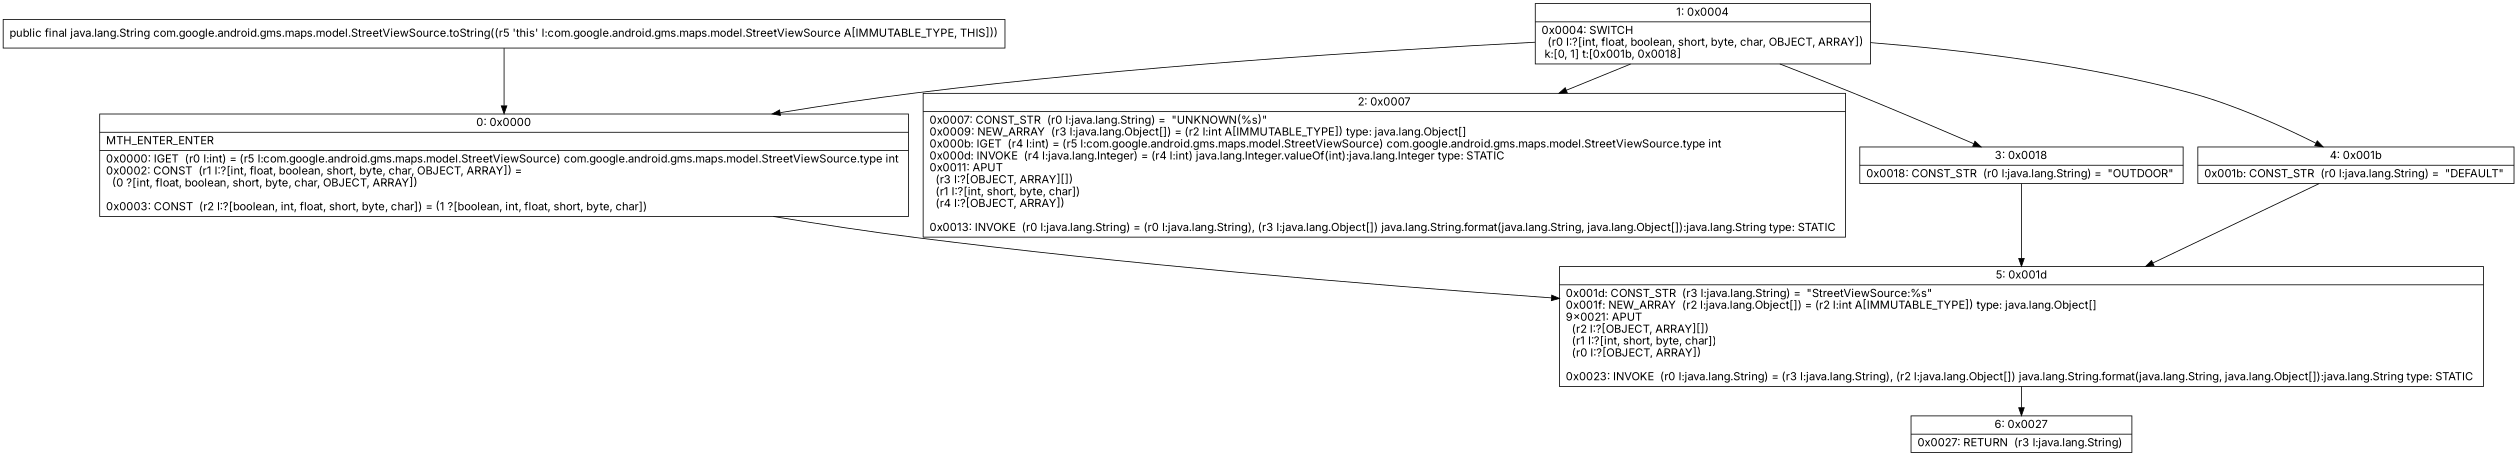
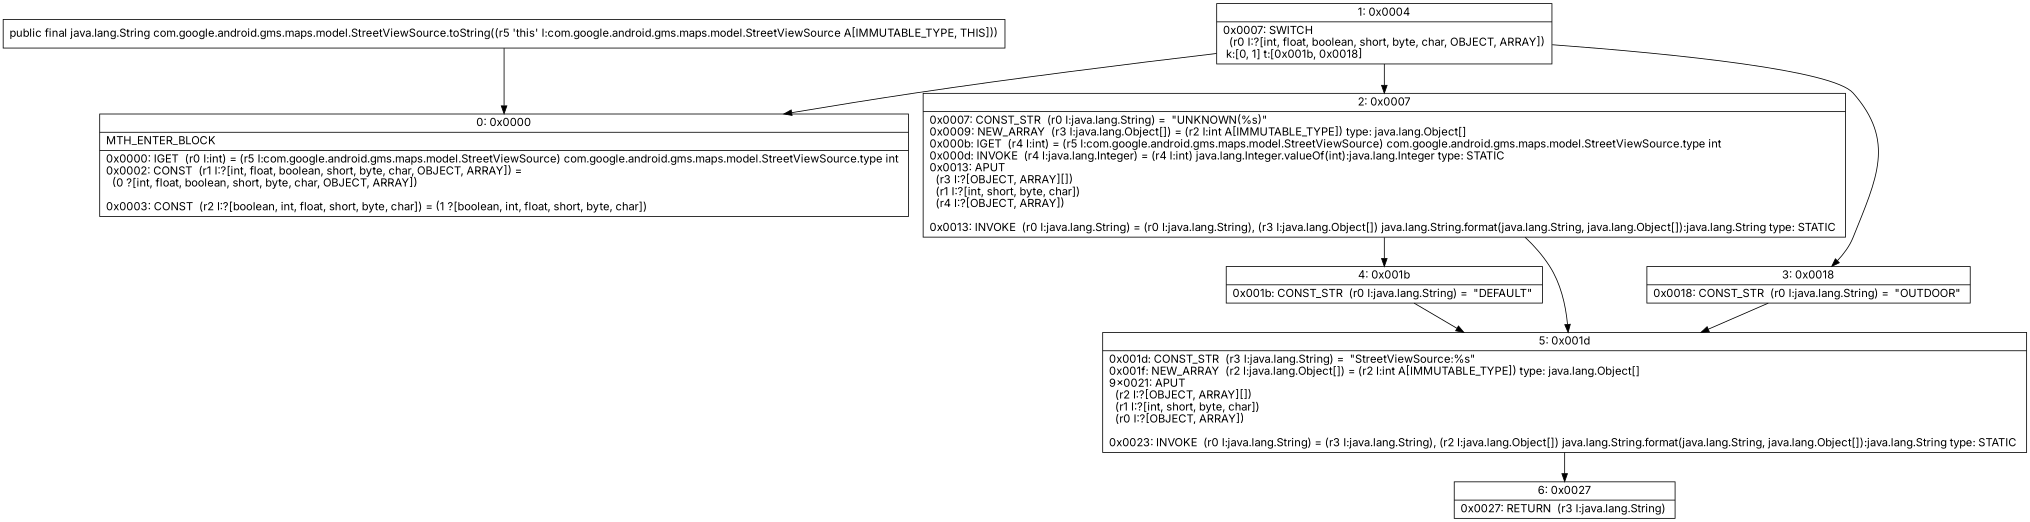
(1591, 31) -> (1271, 31)
(2098, 72) -> (1384, 248)
(160, 141) -> (161, 141)
(969, 168) -> (970, 168)
(1161, 265) -> (1555, 276)
